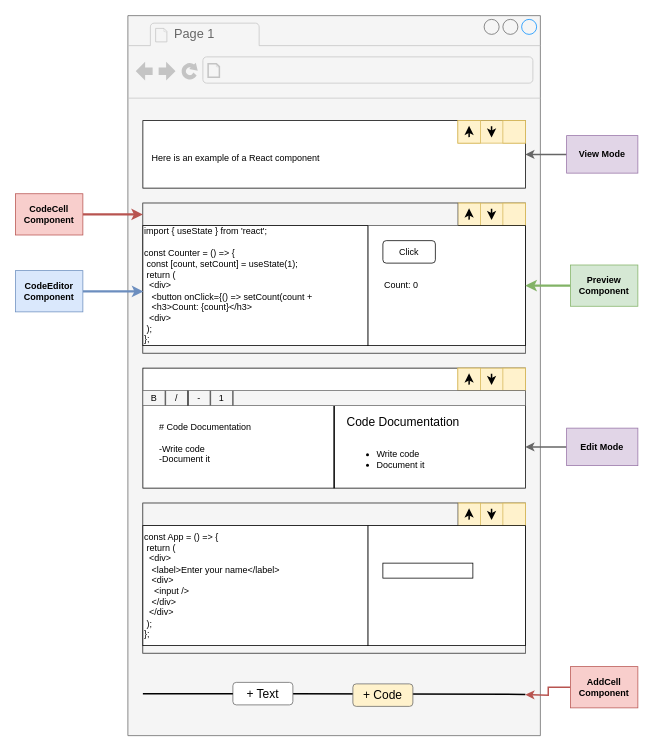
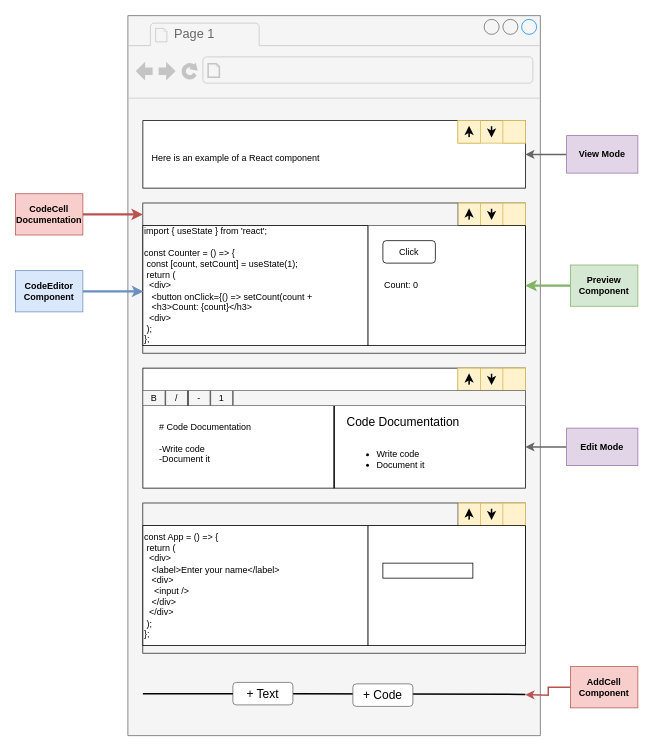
(49, 214) -> (49, 214)
(383, 695) -> (383, 695)
